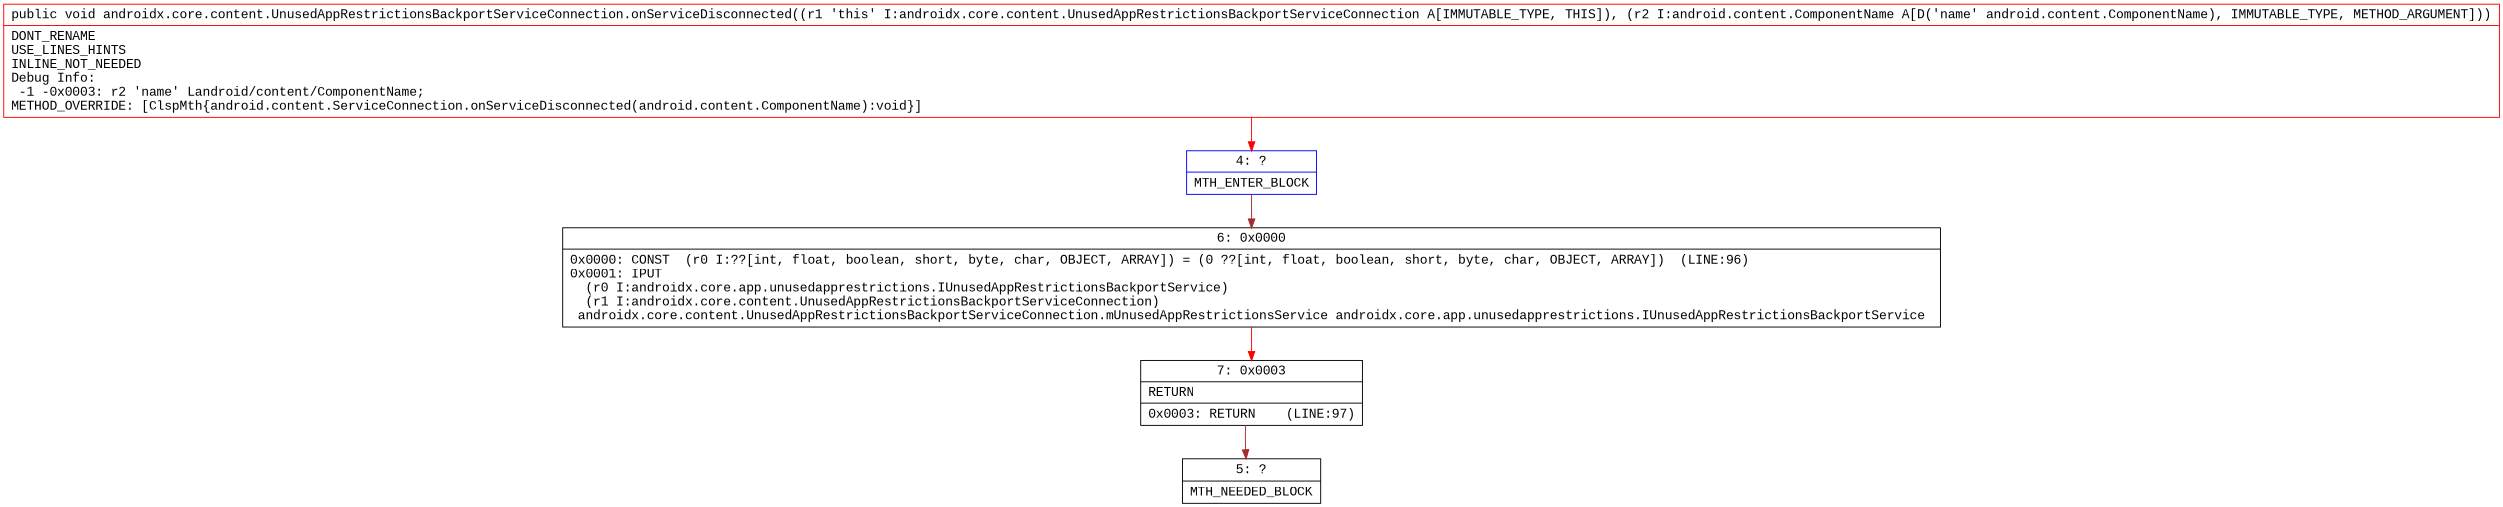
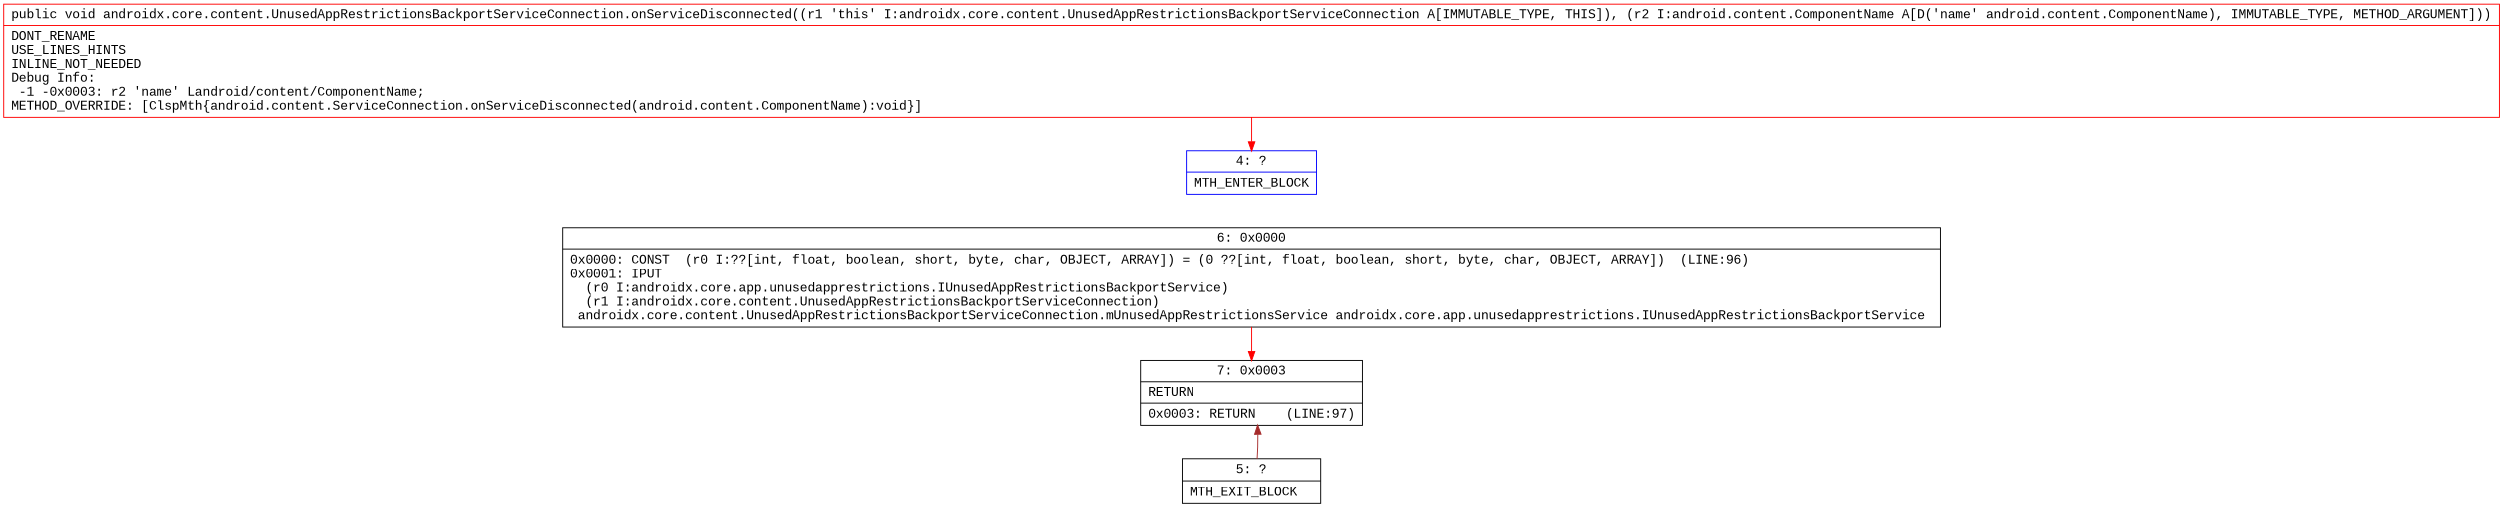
(1252, 207) -> none
(1245, 437) -> (1258, 447)
(1252, 492) -> (1244, 492)
